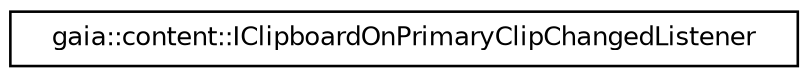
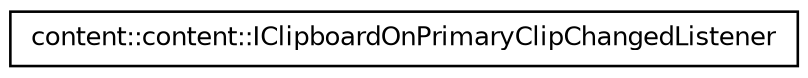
(404, 39) -> (404, 39)
